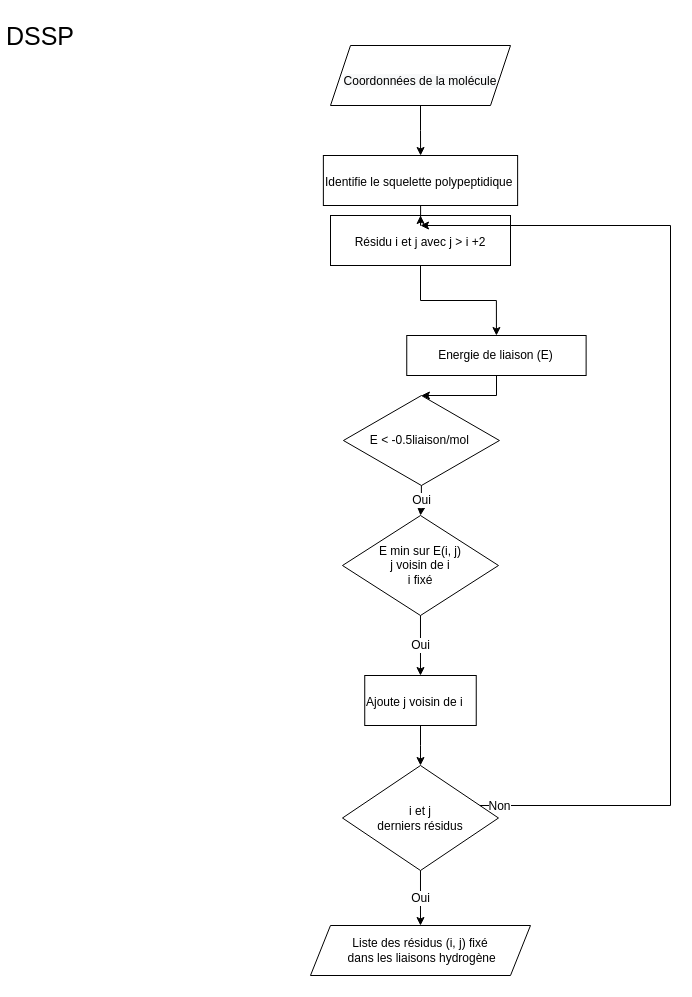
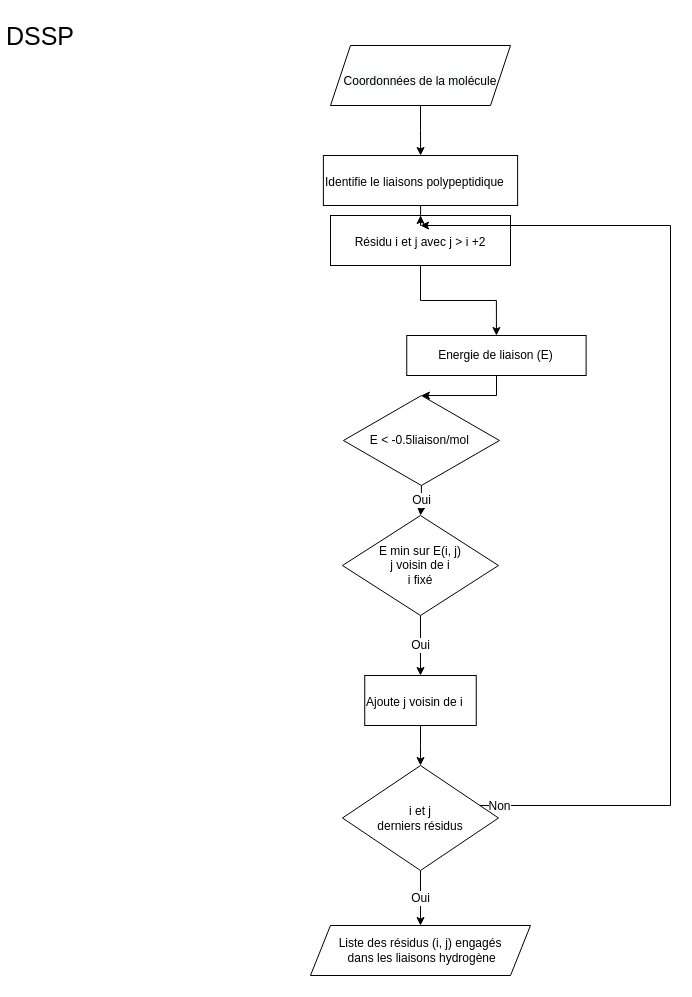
(422, 208) -> (422, 208)
(421, 951) -> (421, 951)
